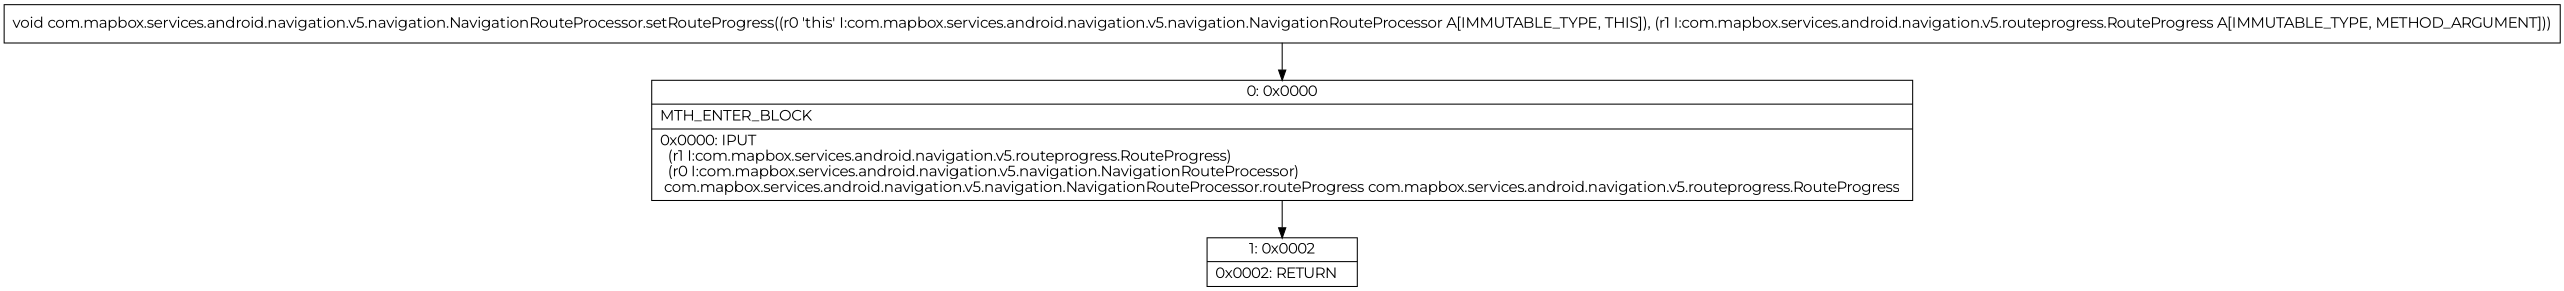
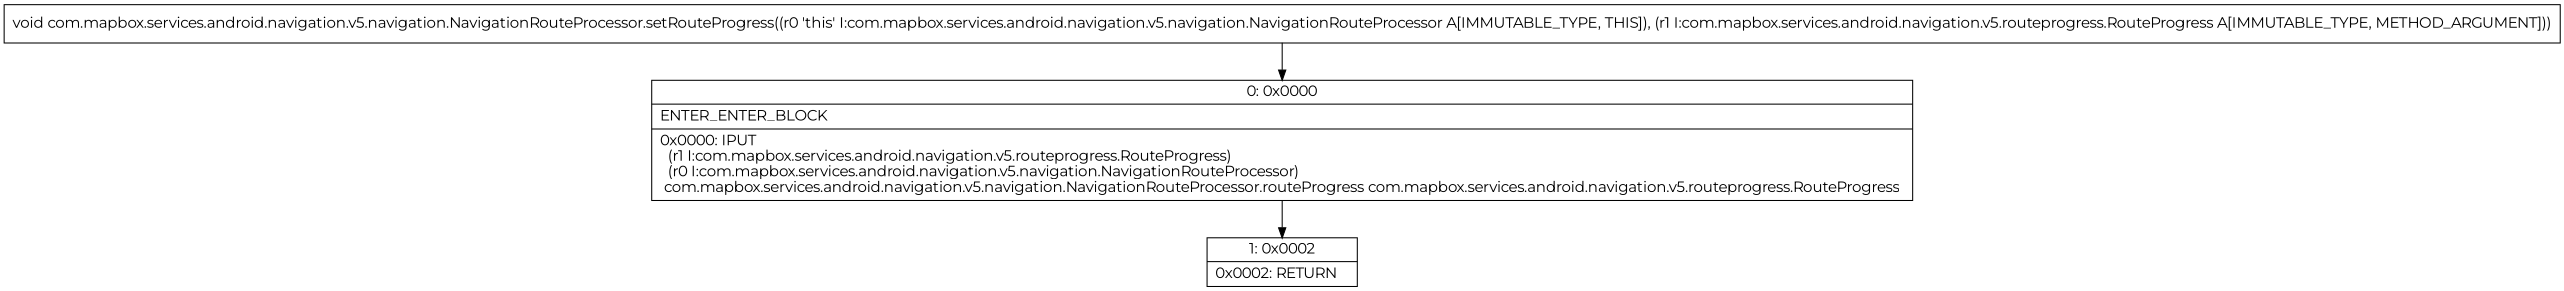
(736, 116) -> (744, 116)
